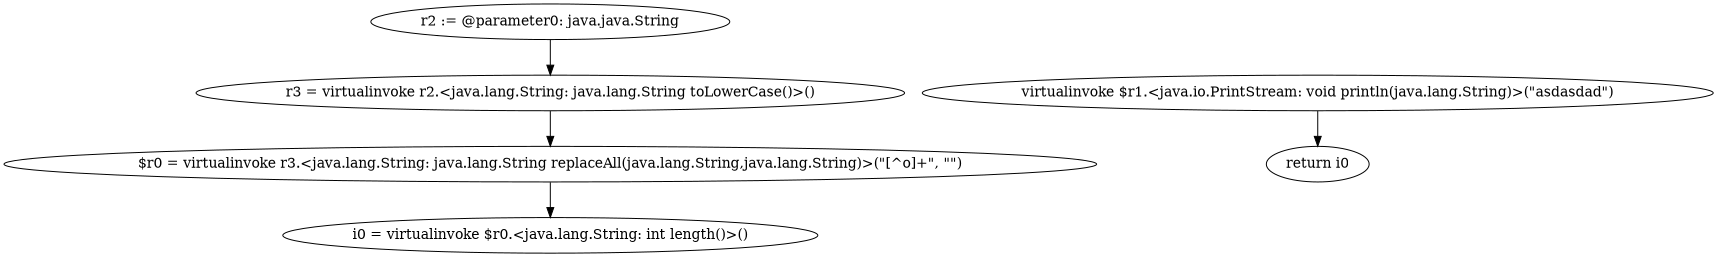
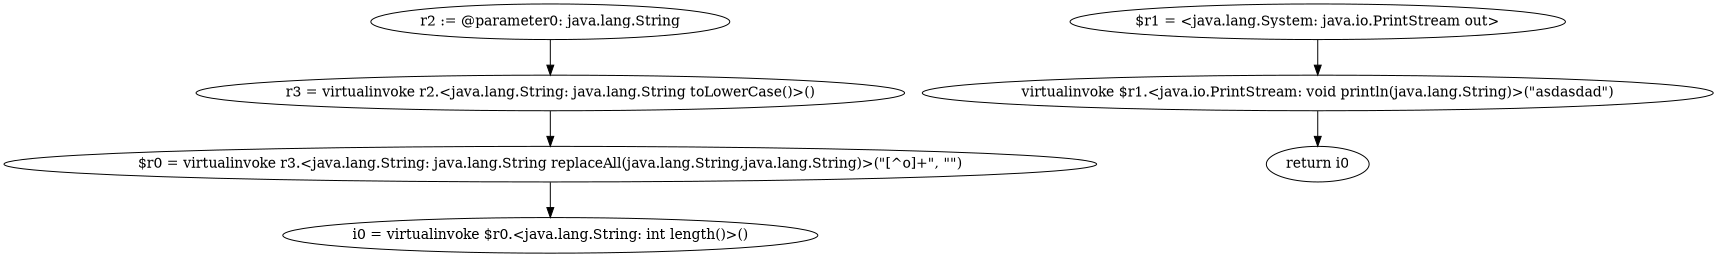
(550, 22) -> (550, 22)
none -> (1318, 22)
